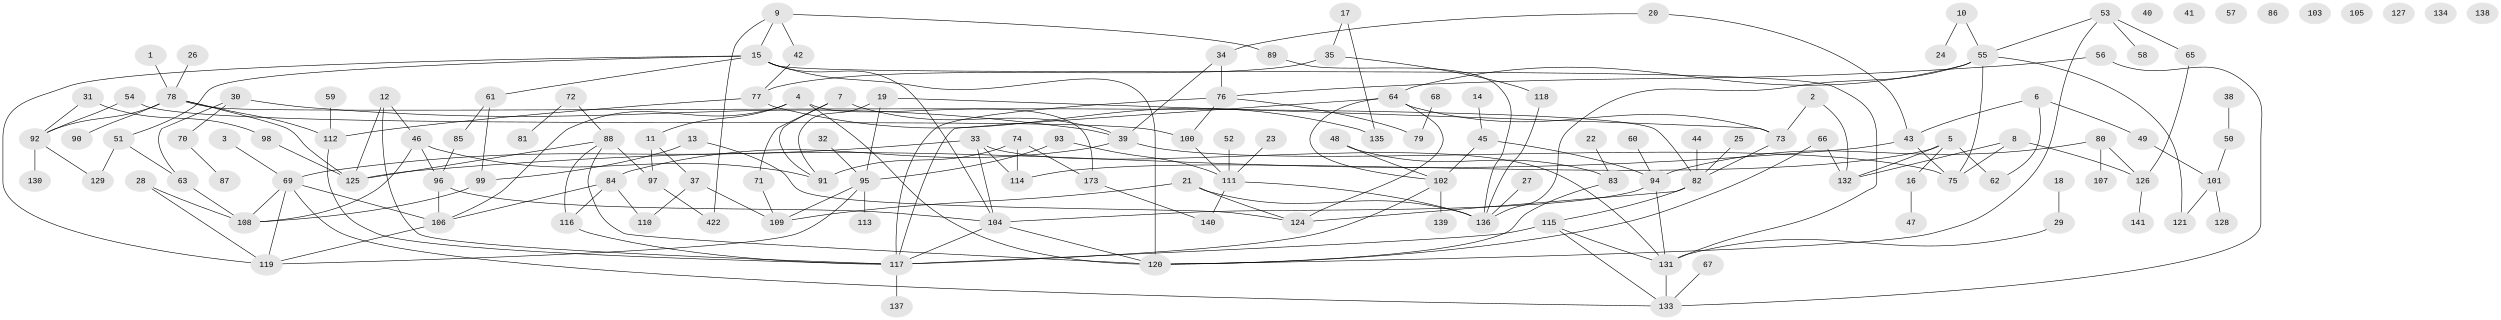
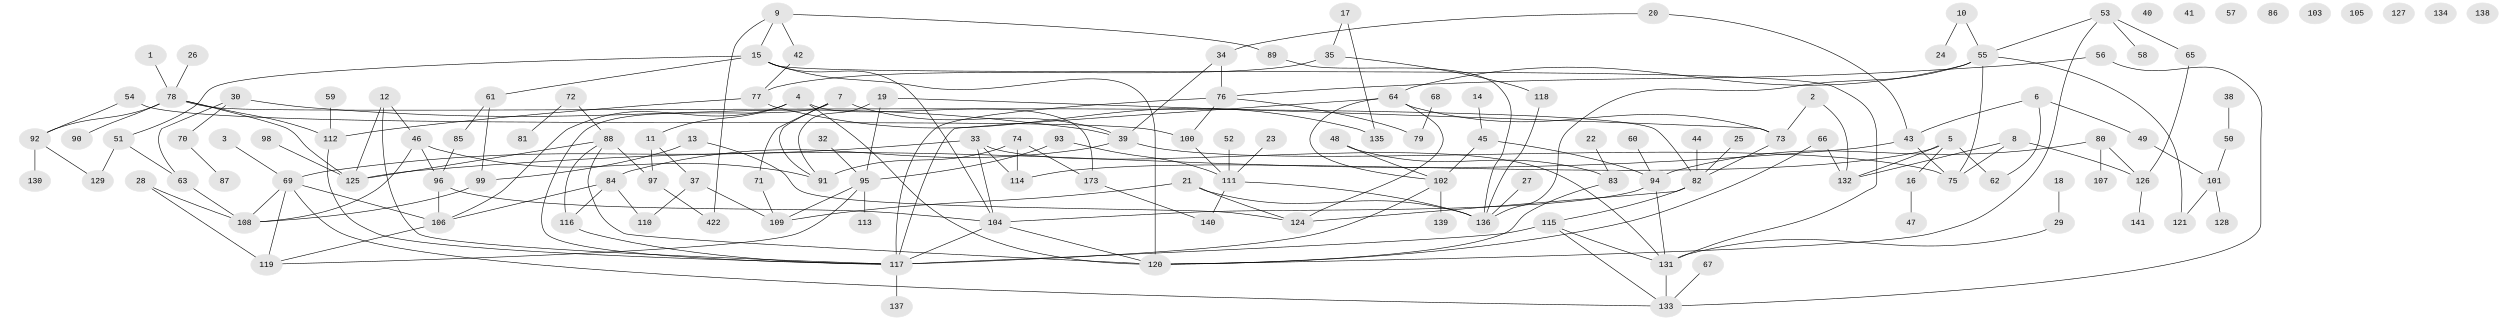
(202, 71) -> none
(88, 97) -> none
none -> (542, 222)
